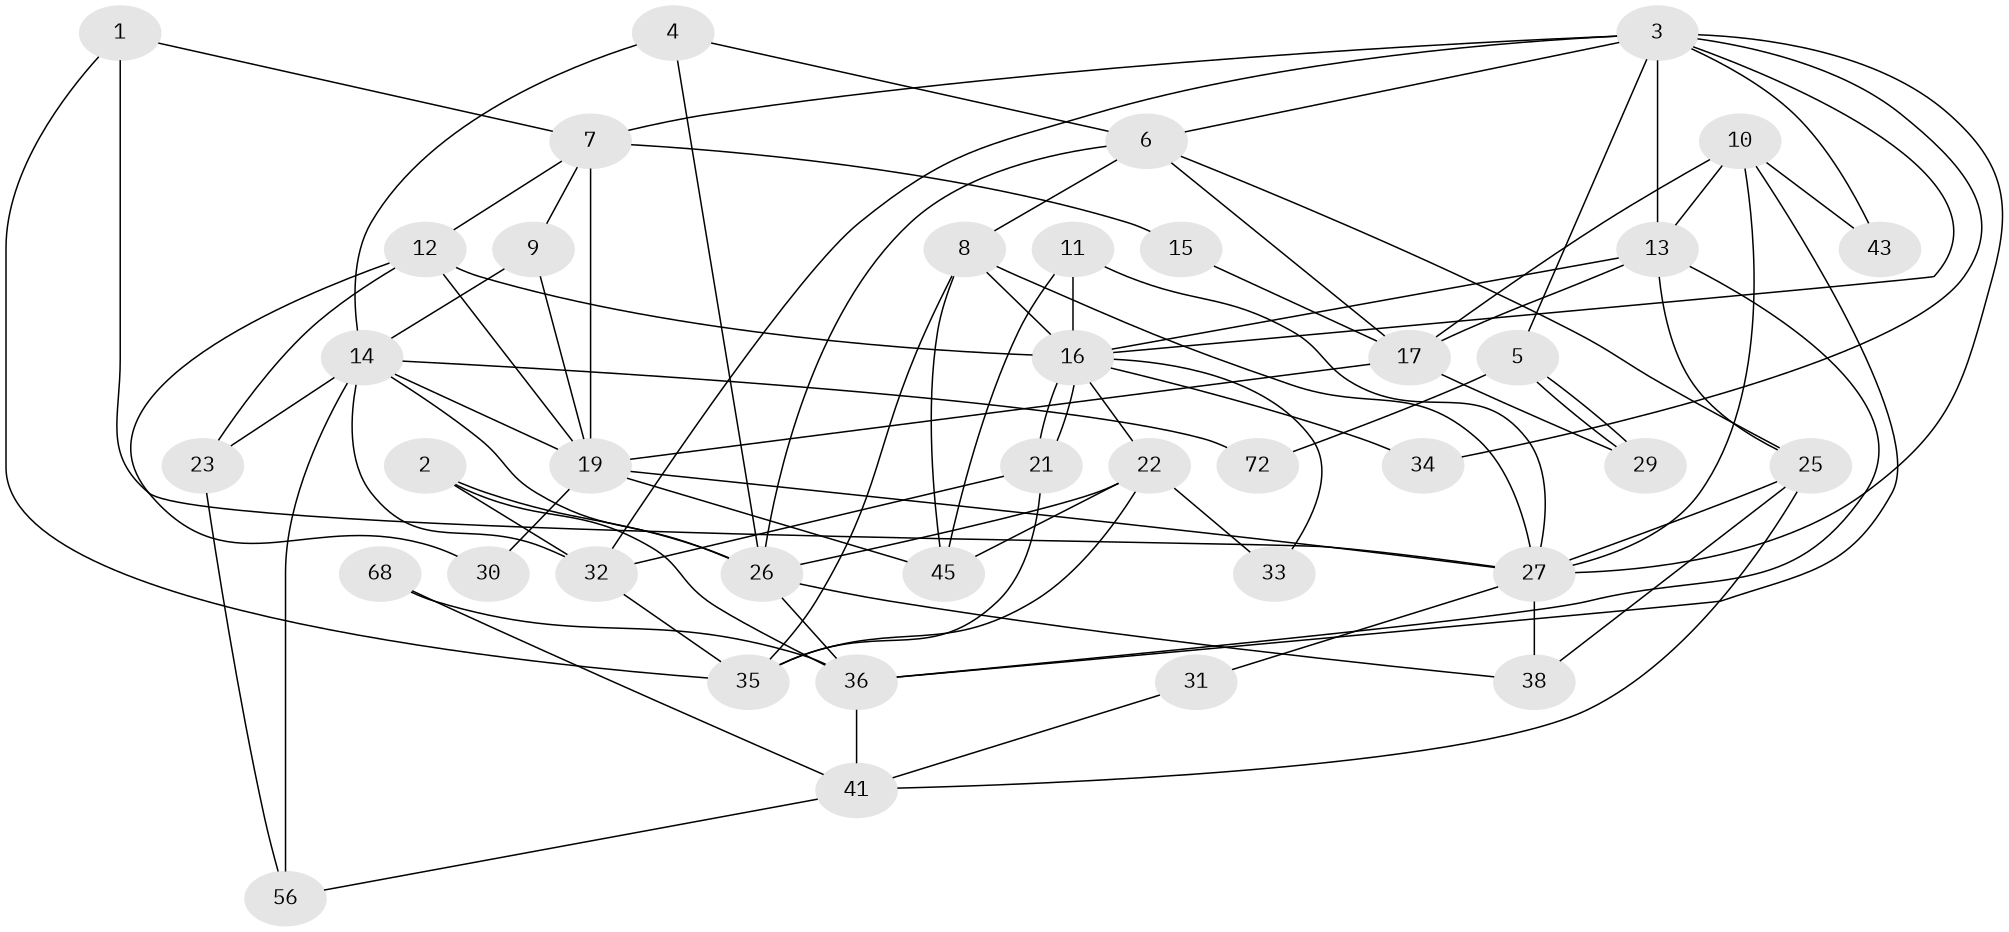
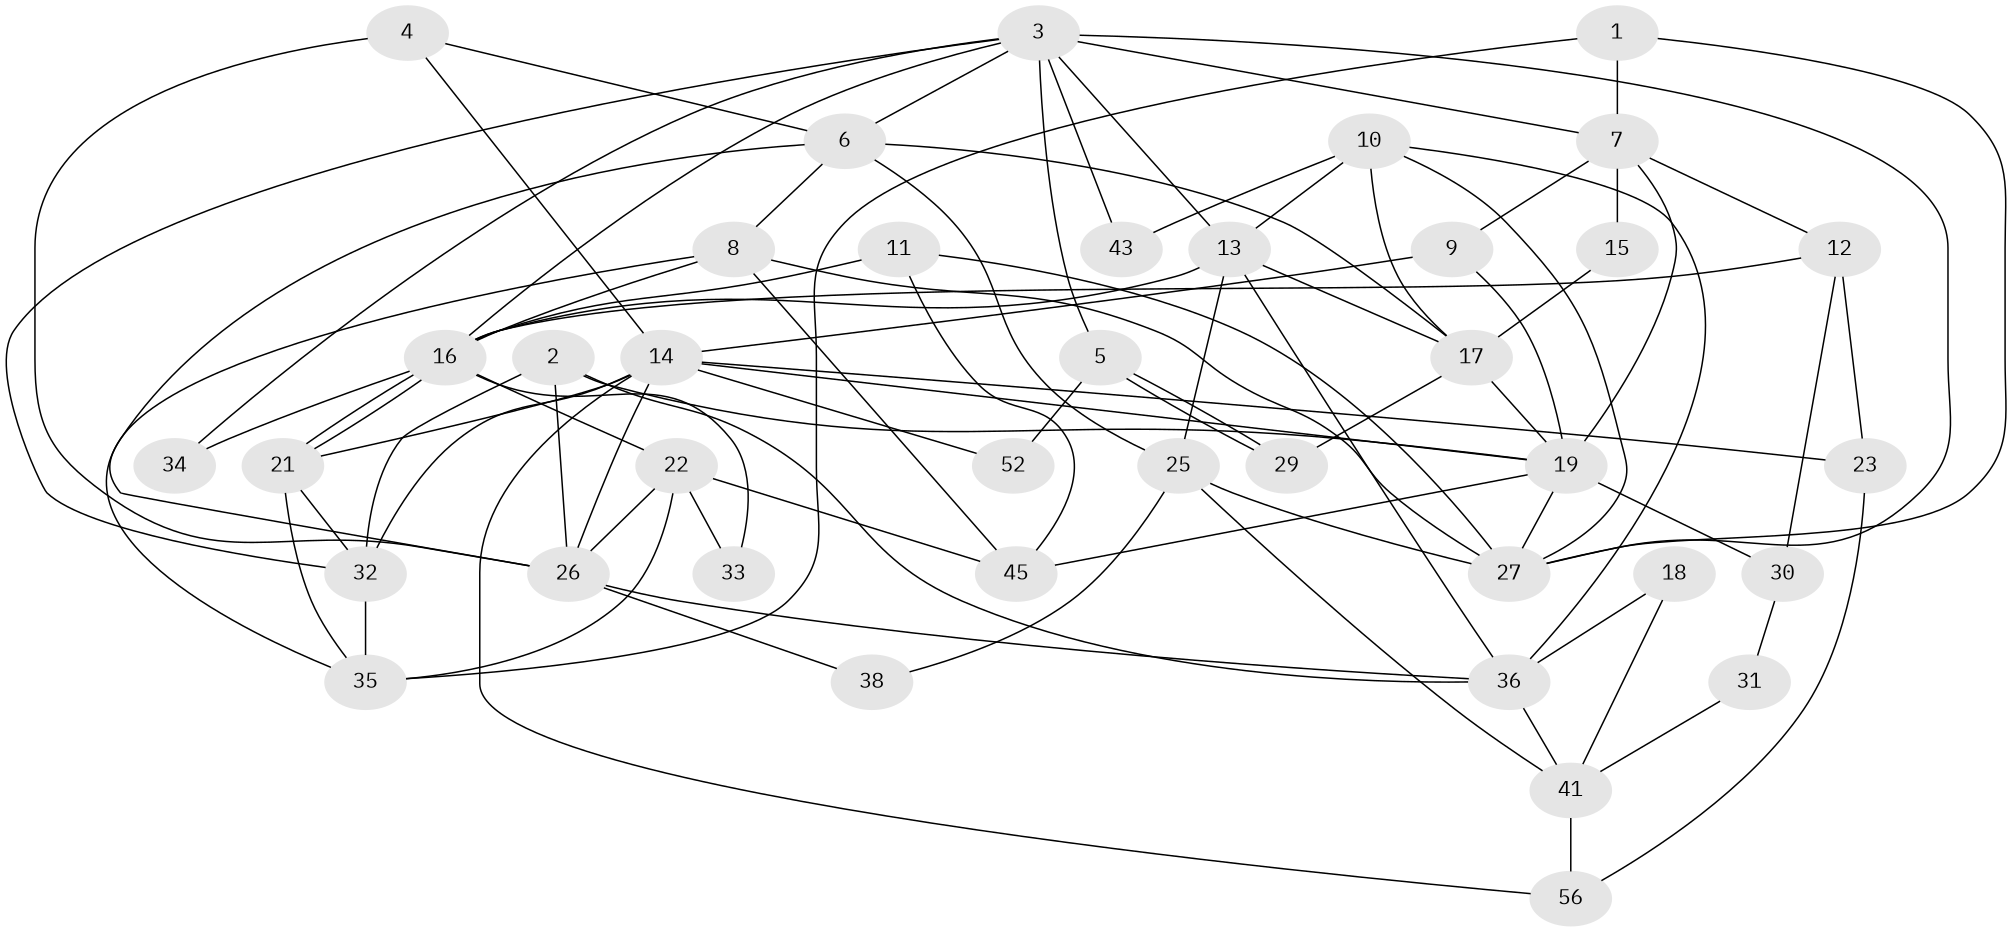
(508, 358) -> (1029, 431)
none -> (461, 424)
(1258, 466) -> (1013, 466)
(380, 574) -> (1675, 574)
(1405, 616) -> (1766, 628)
(1534, 628) -> none
